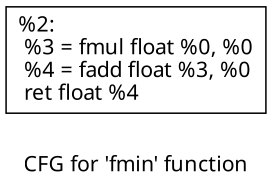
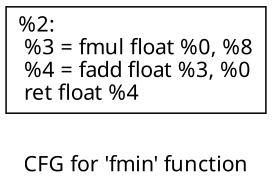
(136, 48) -> (136, 48)
